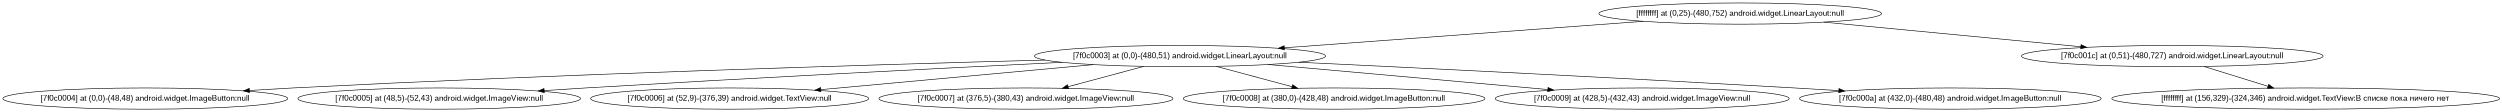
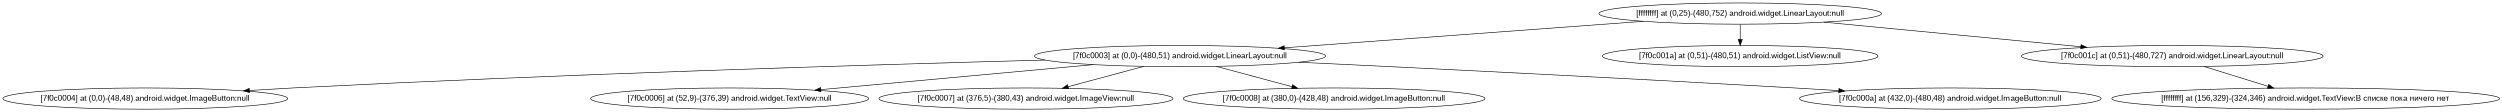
none -> (1740, 56)
(439, 99) -> none
(1642, 99) -> none
